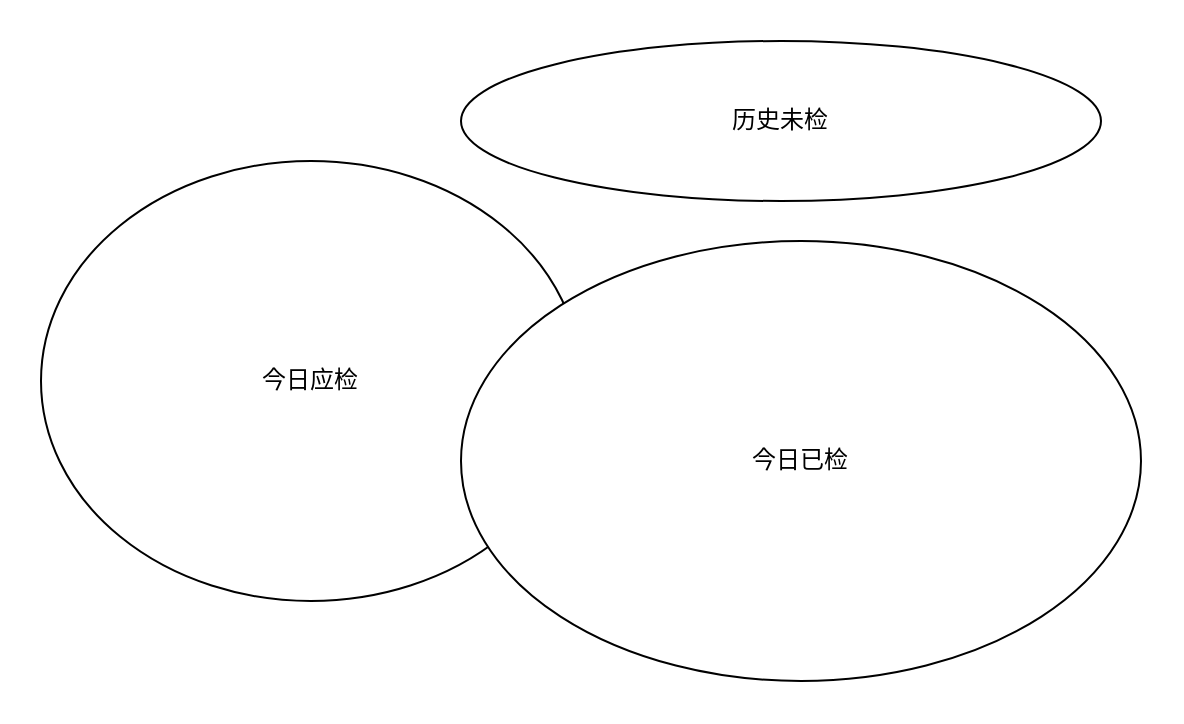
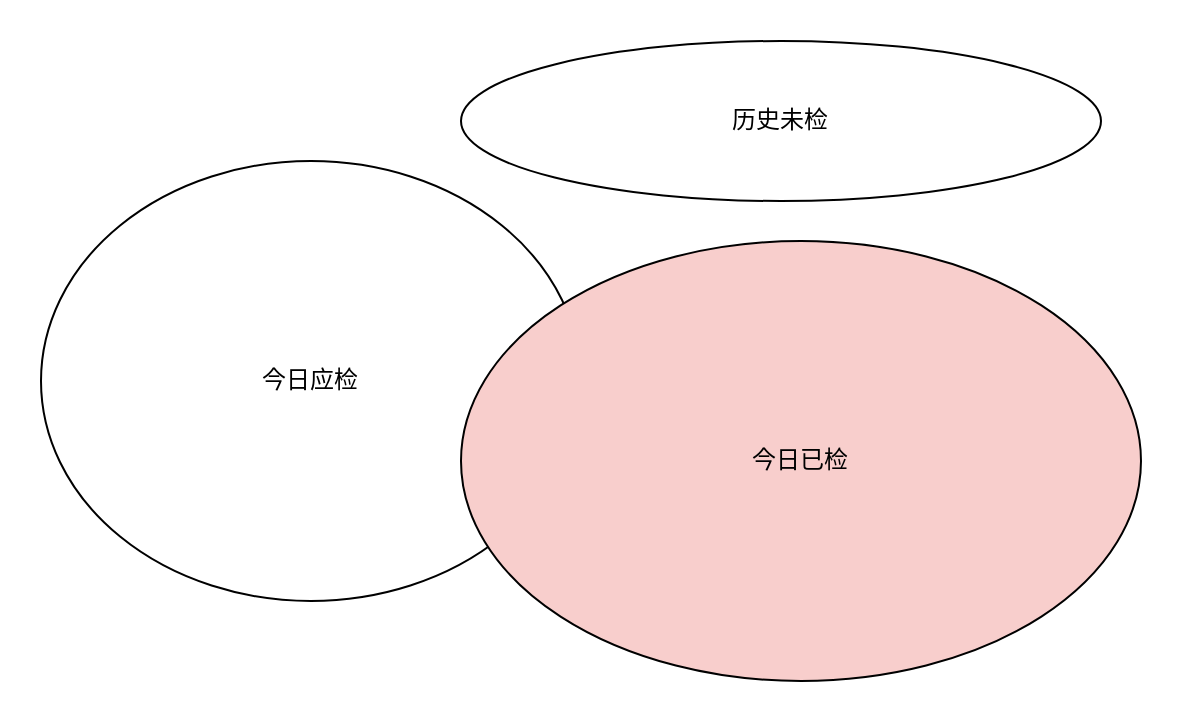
(801, 461) -> (801, 461)
